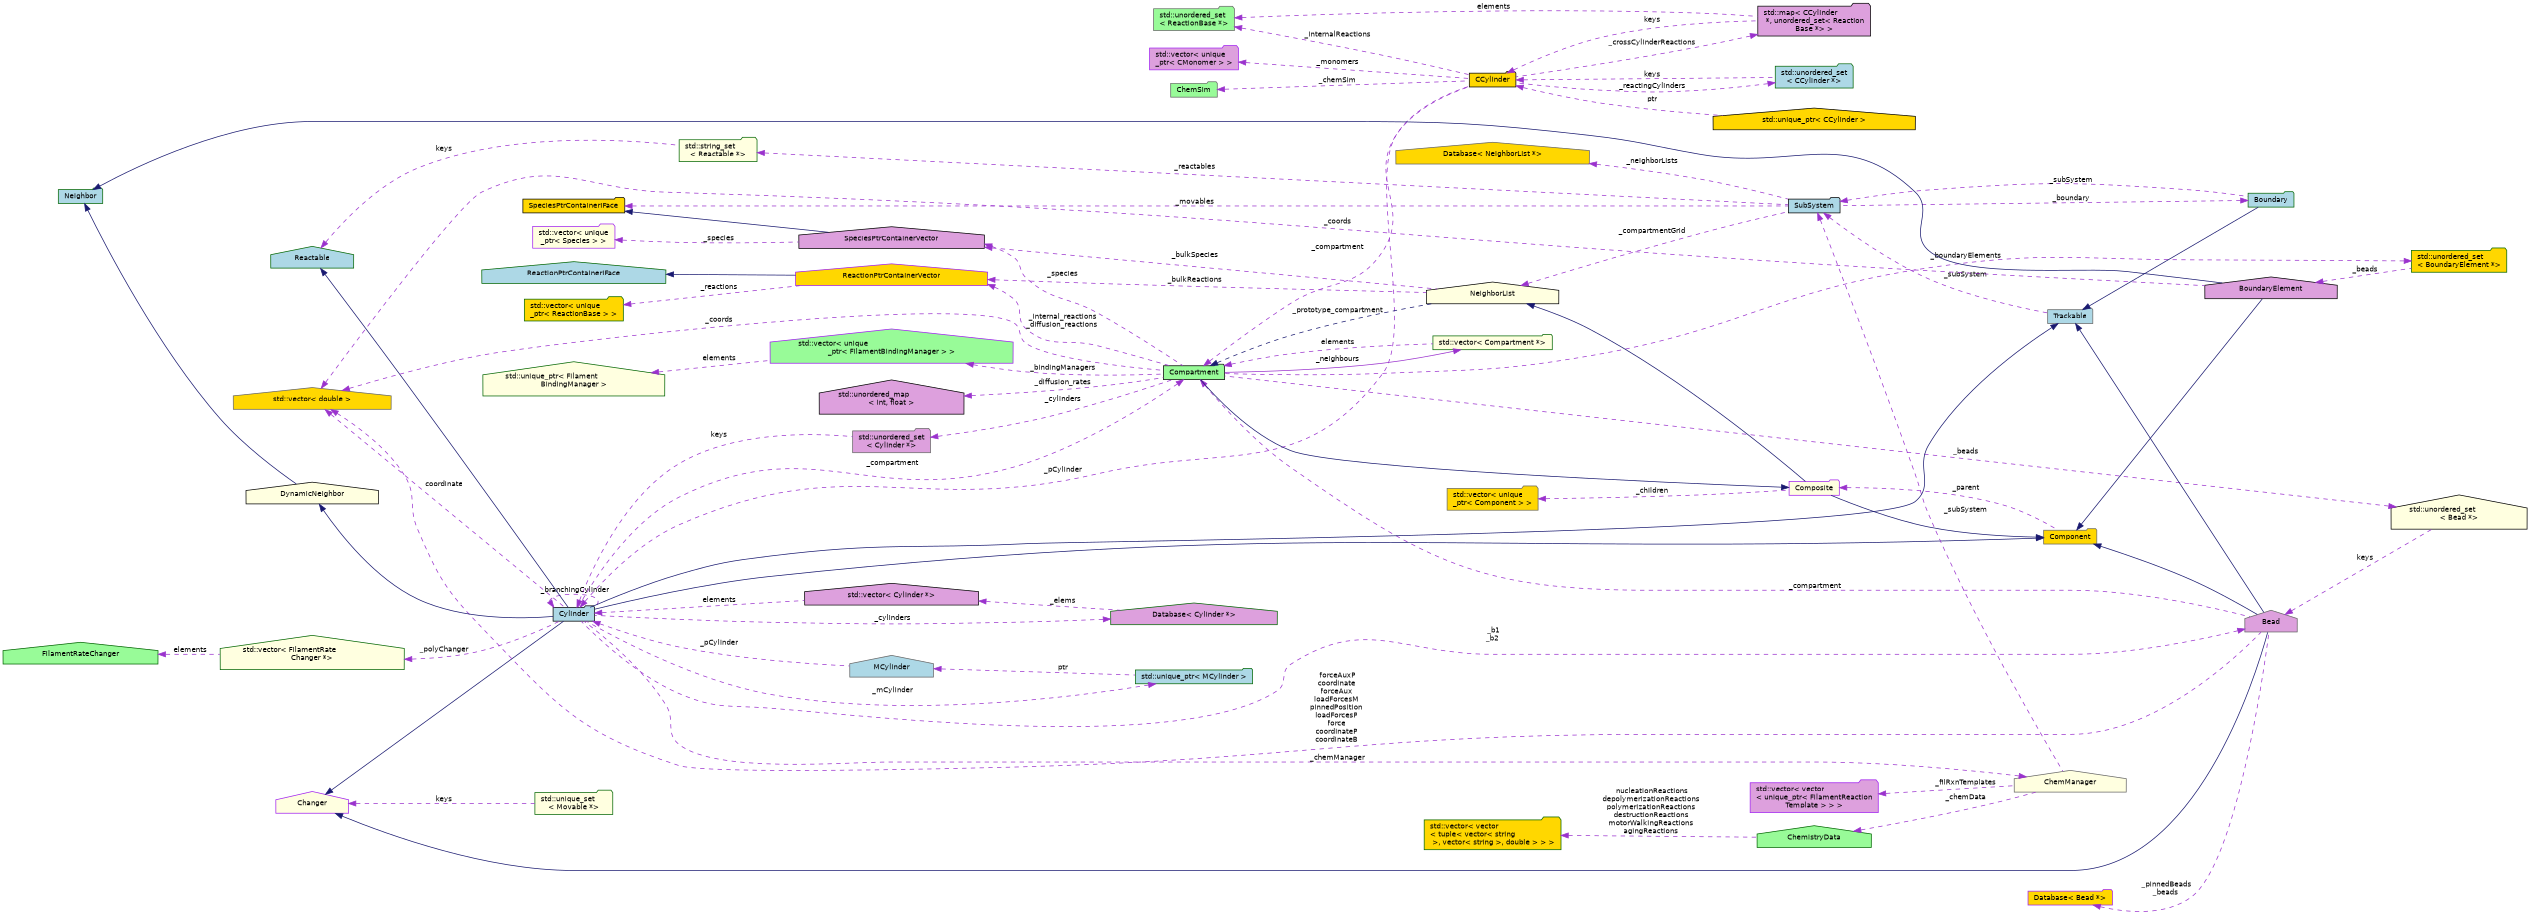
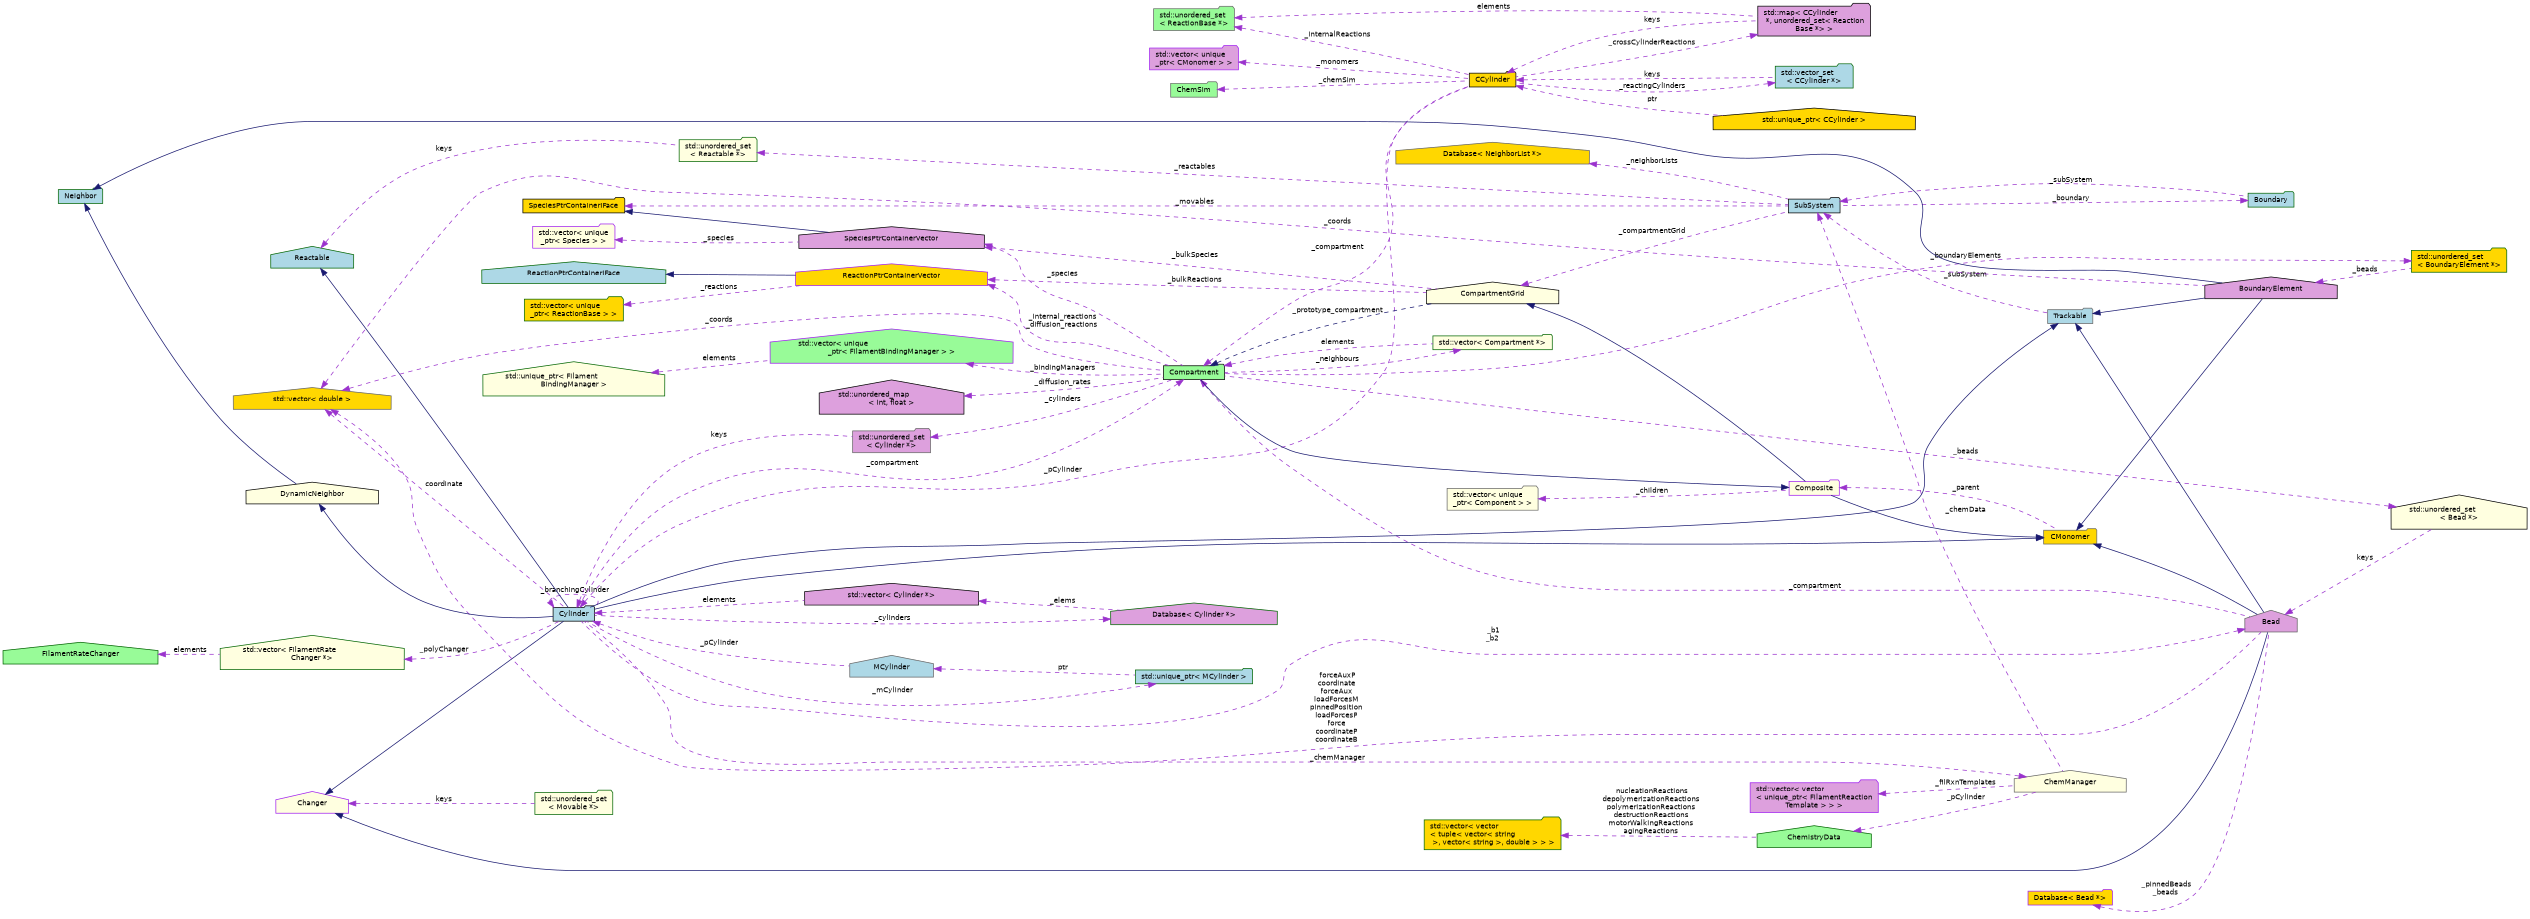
(1814, 77) -> (1814, 77)
(718, 151) -> (718, 151)
(2178, 254) -> (2153, 305)
(1493, 294) -> (1493, 294)
(1340, 367) -> (1340, 367)
(1493, 499) -> (1493, 499)
(1965, 510) -> (1965, 510)
(2070, 537) -> (2070, 537)
(1965, 797) -> (1965, 797)
(574, 803) -> (574, 803)
